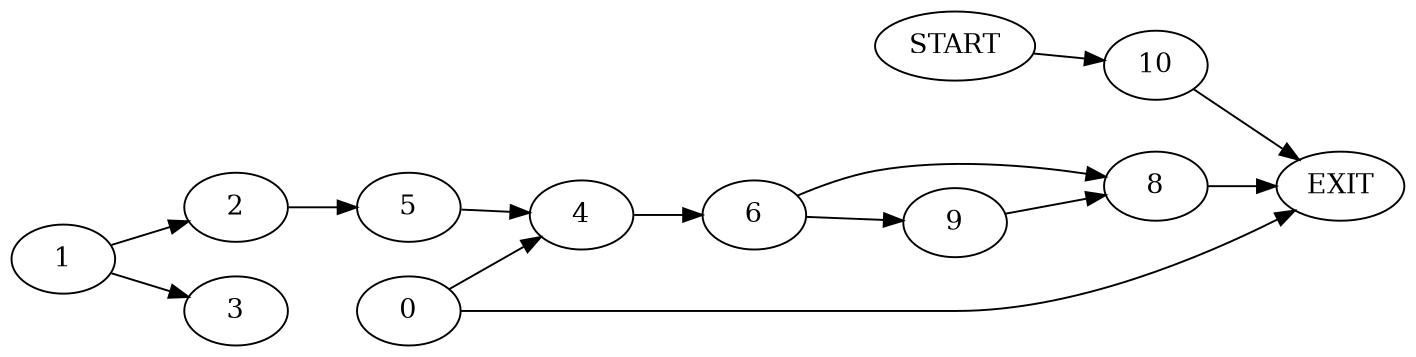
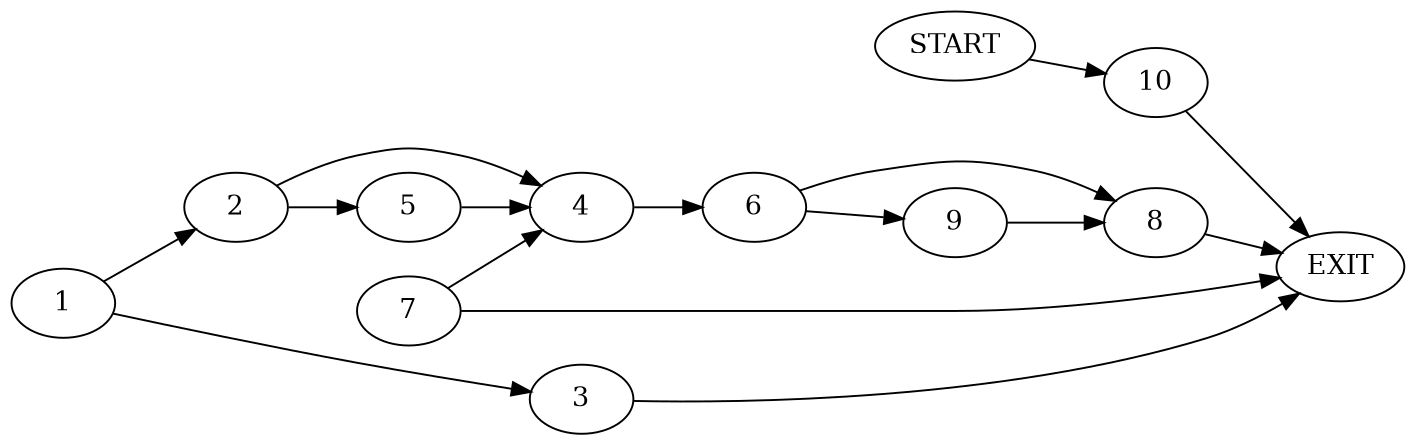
none -> (399, 149)
(409, 311) -> (409, 311)
none -> (964, 386)
